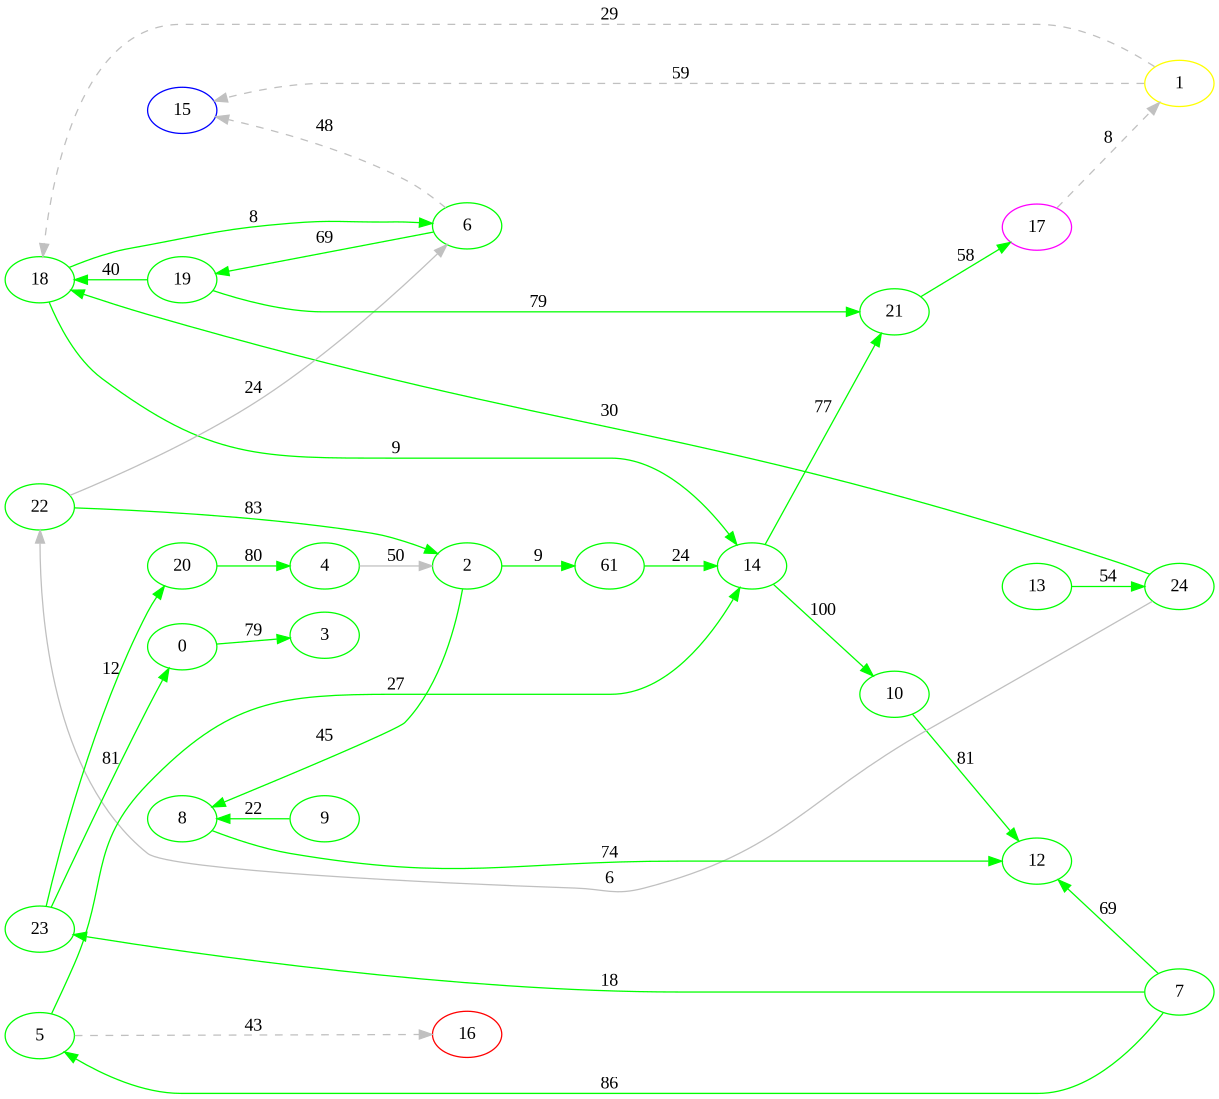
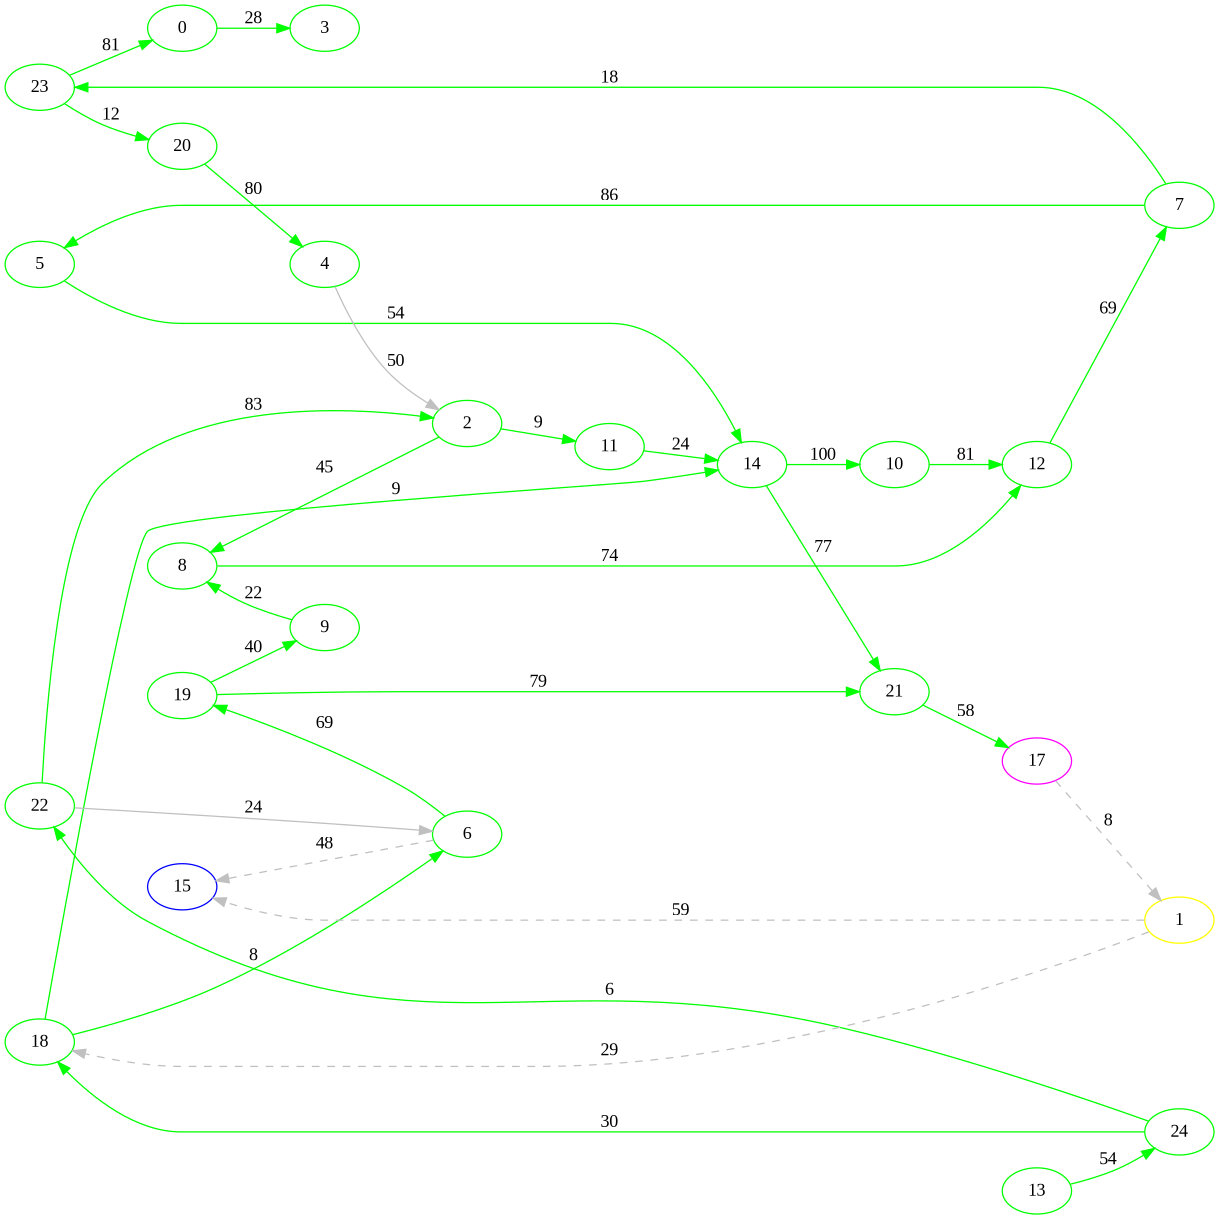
(117, 280) -> (248, 664)
(610, 566) -> (610, 447)
(253, 631) -> (253, 19)
(396, 685) -> (396, 314)
(519, 886) -> (589, 1001)
(1113, 931) -> (1105, 341)
(467, 1034) -> none
